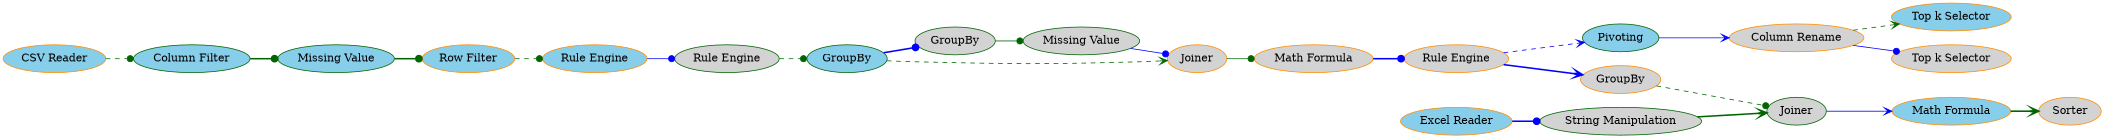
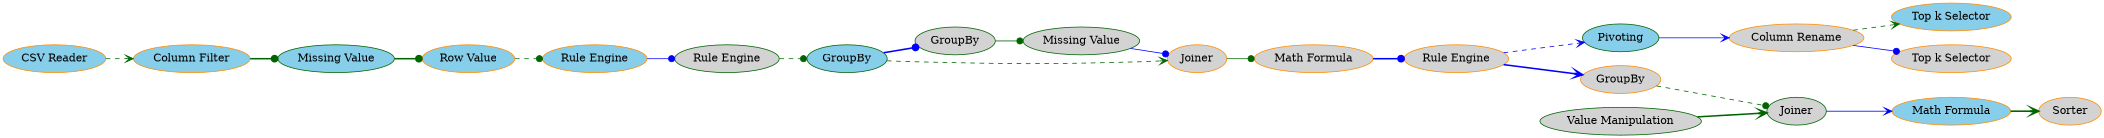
(116, 59) -> (116, 59)
(192, 59) -> (192, 59)
(468, 59) -> (468, 59)
(1456, 121) -> none
(1621, 121) -> (1621, 121)
